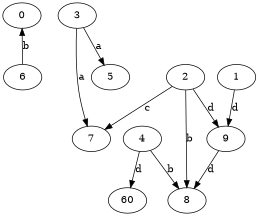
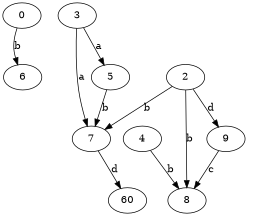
(22, 50) -> (14, 43)
(237, 77) -> none
none -> (102, 105)
(147, 108) -> (147, 108)
(136, 166) -> (108, 167)
(211, 170) -> (211, 170)
